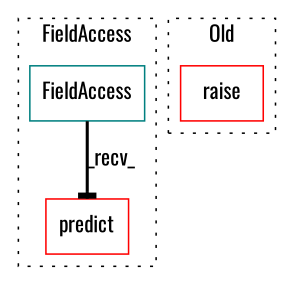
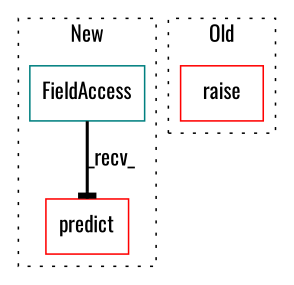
(87, 36) -> (87, 36)
